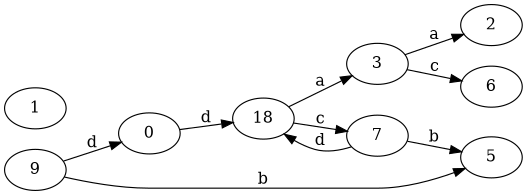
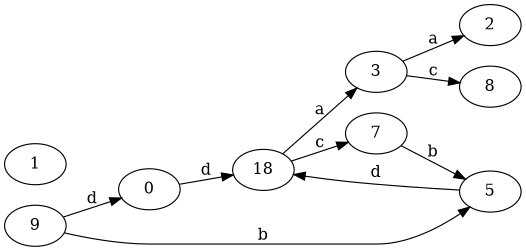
(491, 87) -> (490, 87)
(322, 151) -> (382, 185)
